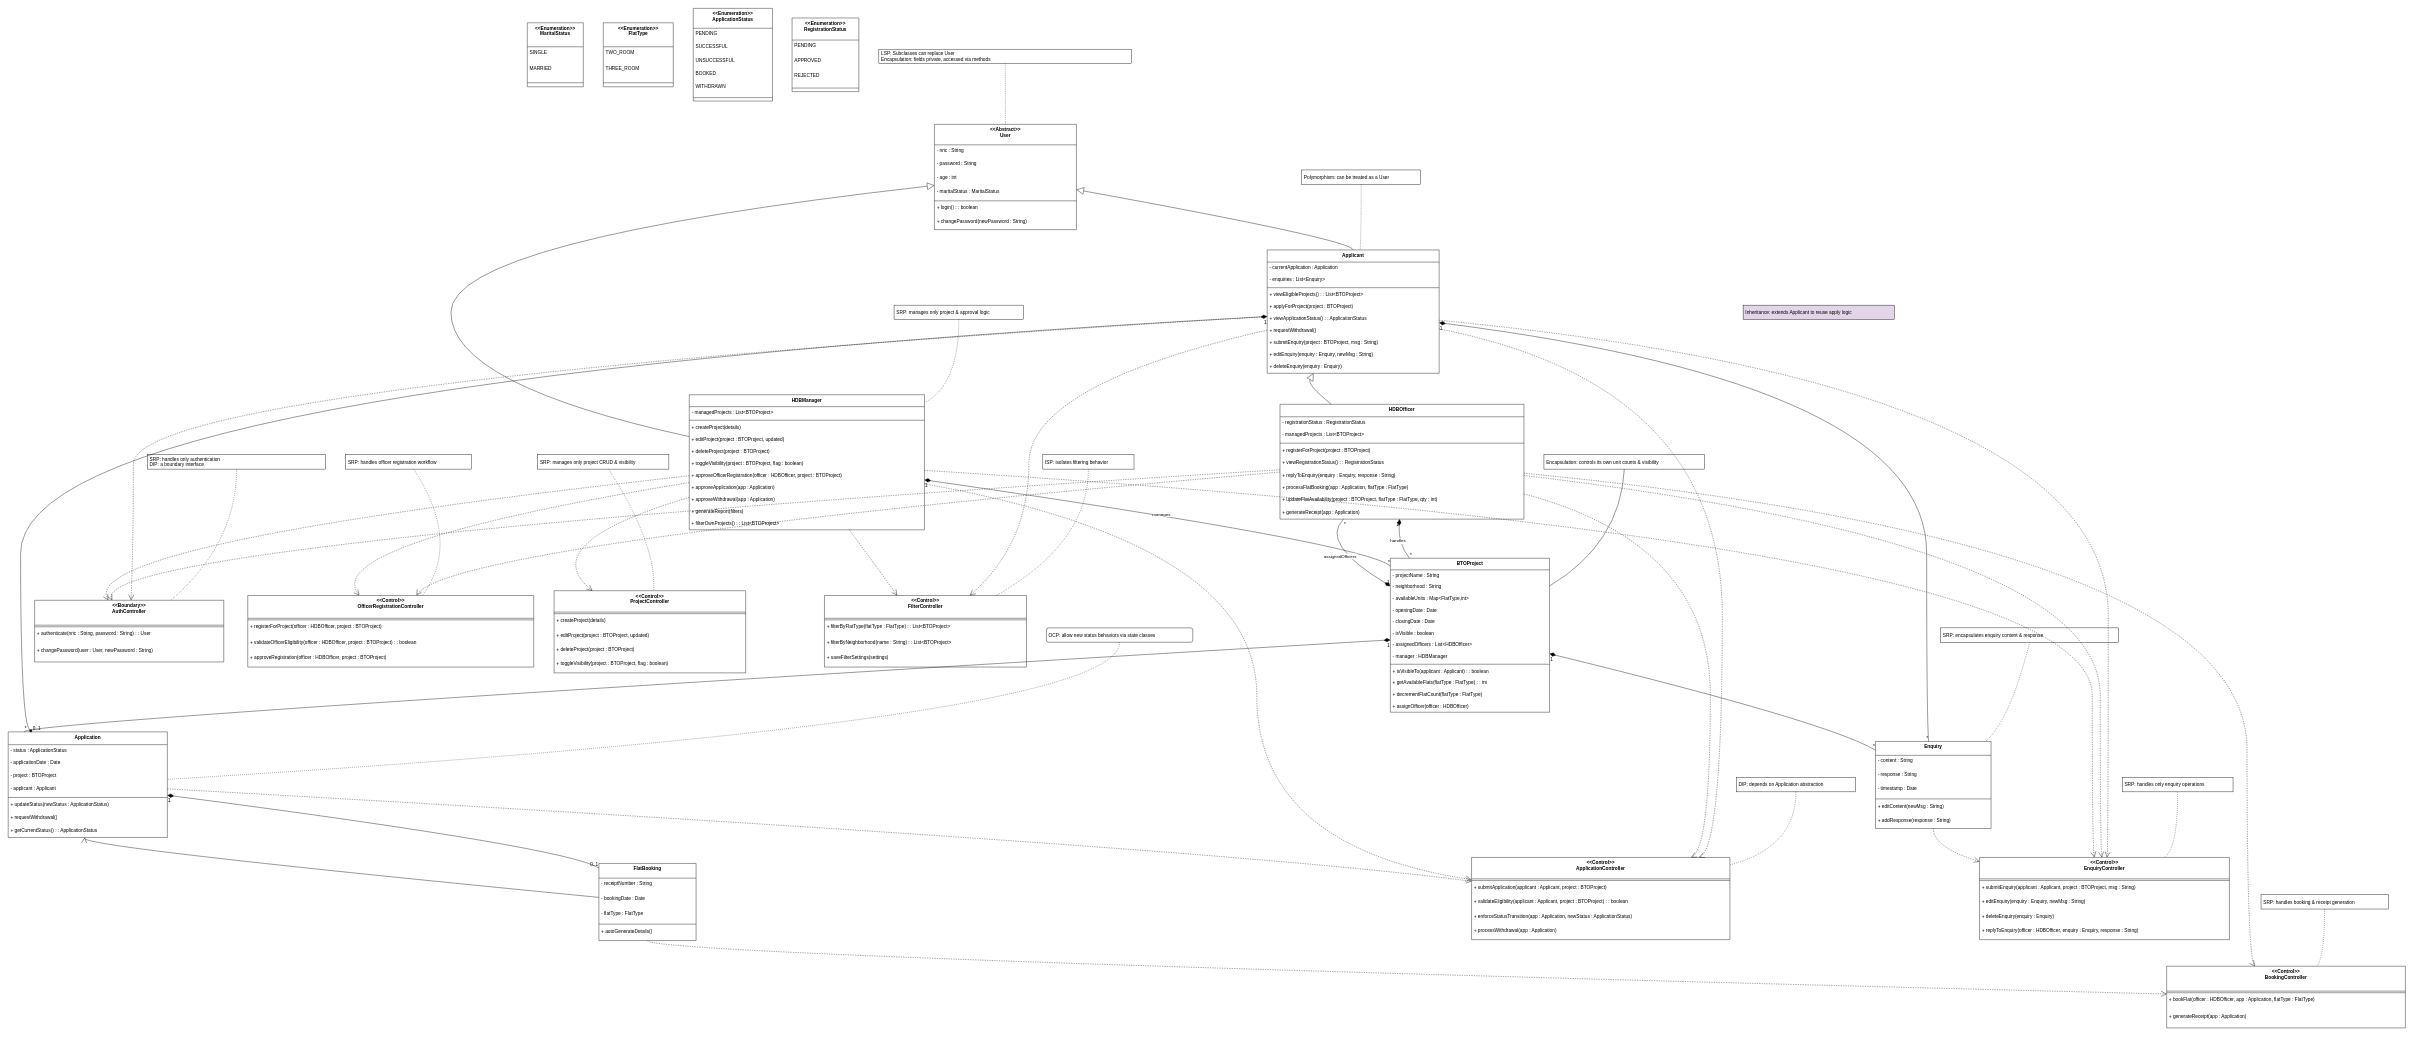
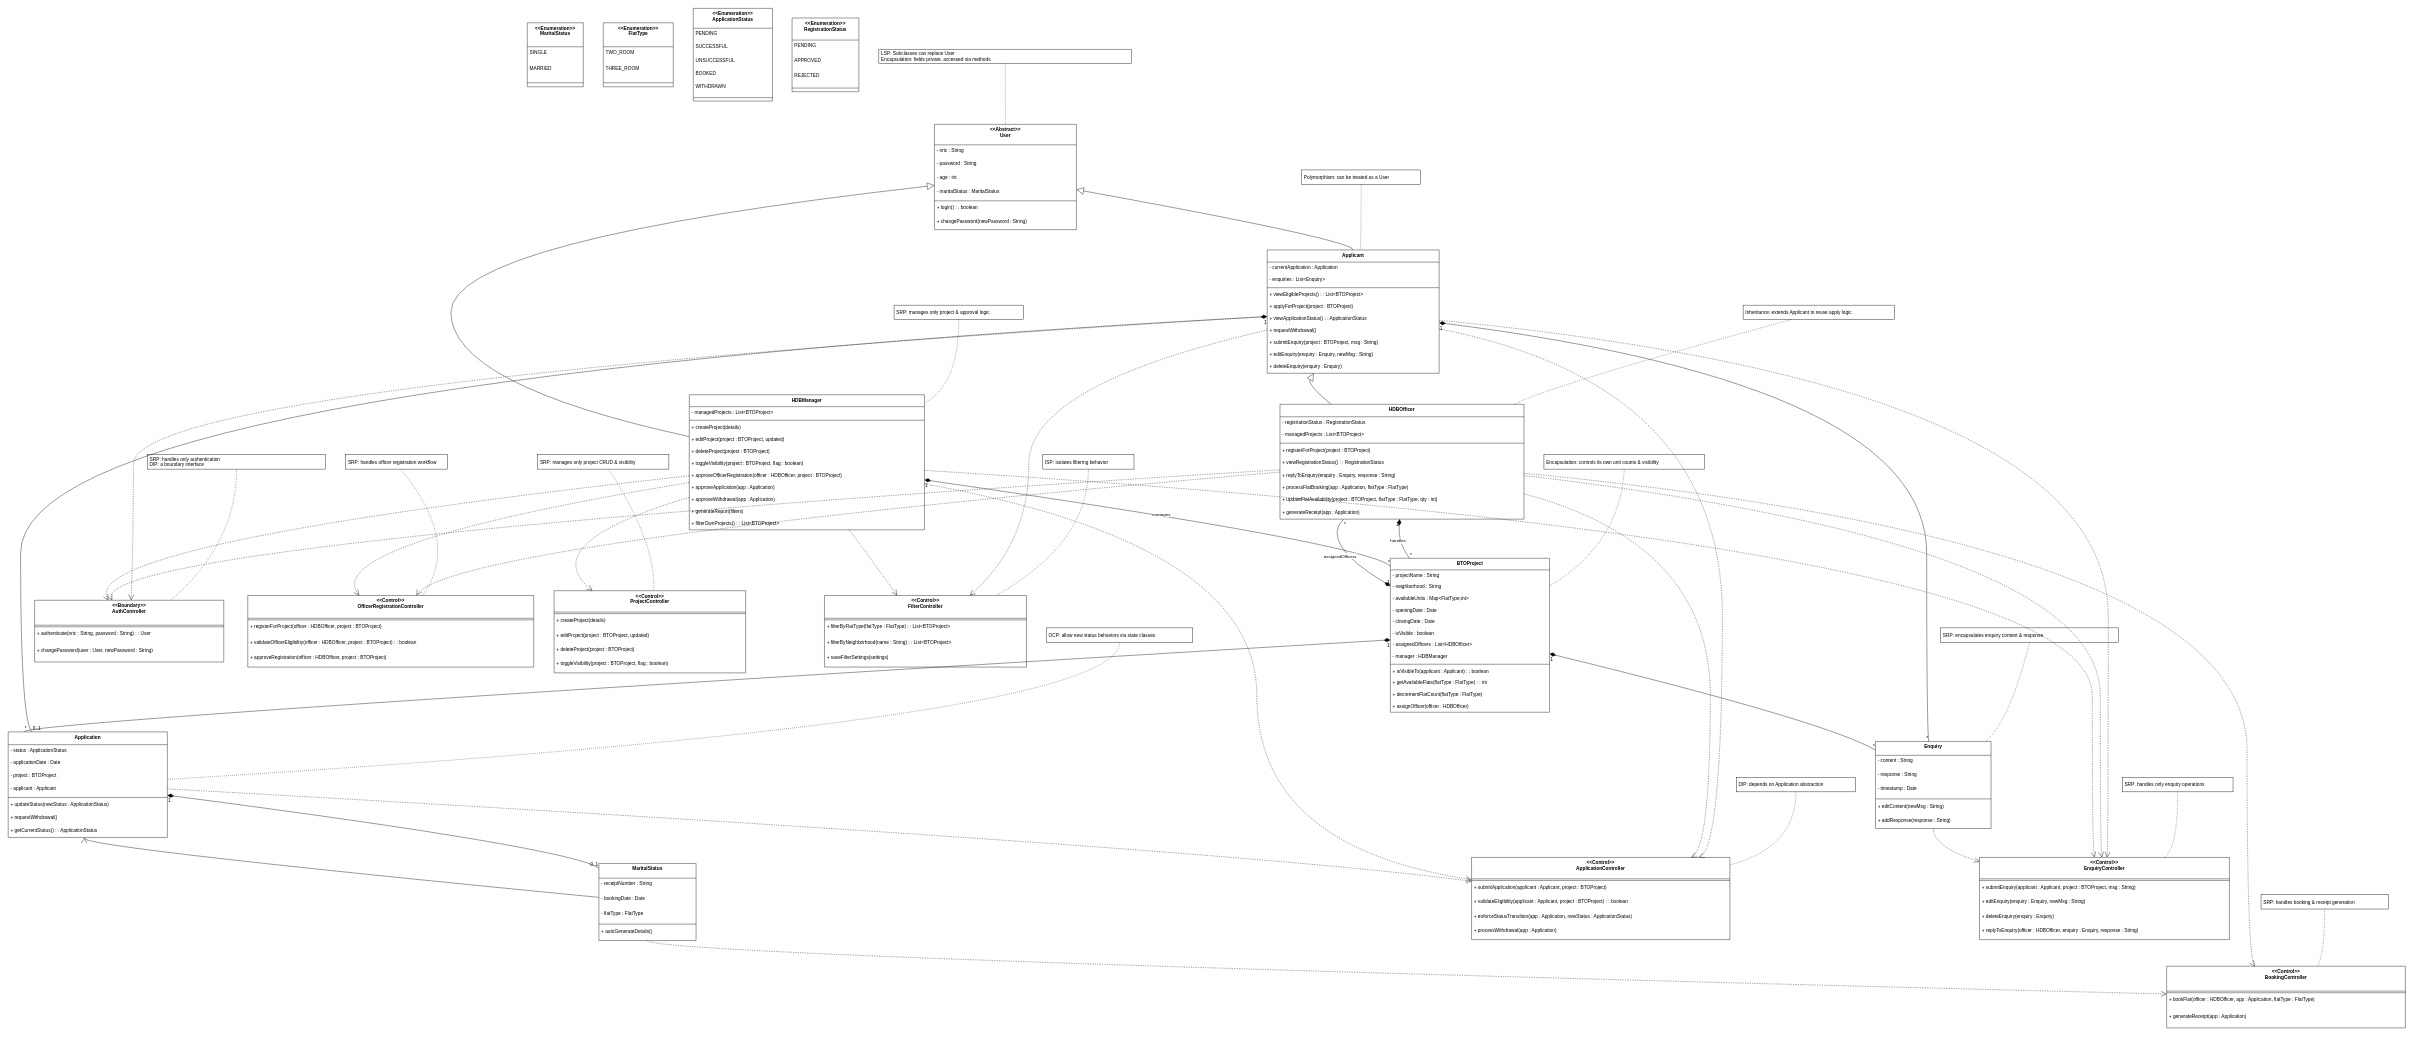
(1819, 312) -> (1819, 312)
none -> (1595, 376)
(409, 462) -> (397, 462)
(1603, 537) -> (1603, 537)
(1120, 635) -> (1120, 635)
(26, 715) -> (27, 717)
(647, 869) -> (647, 869)
